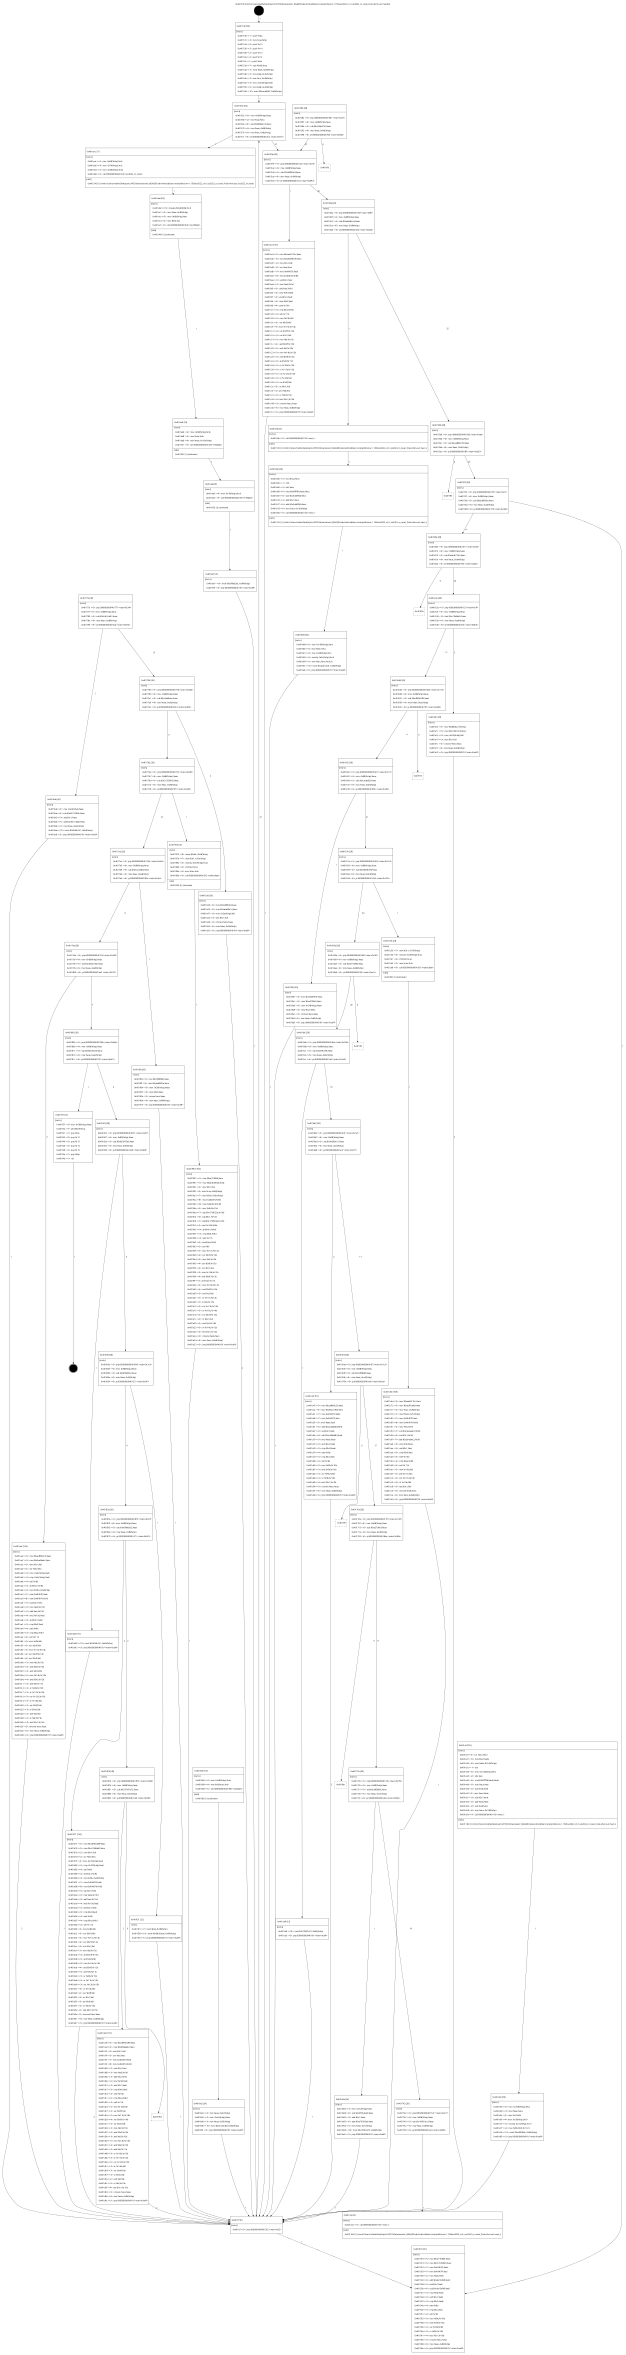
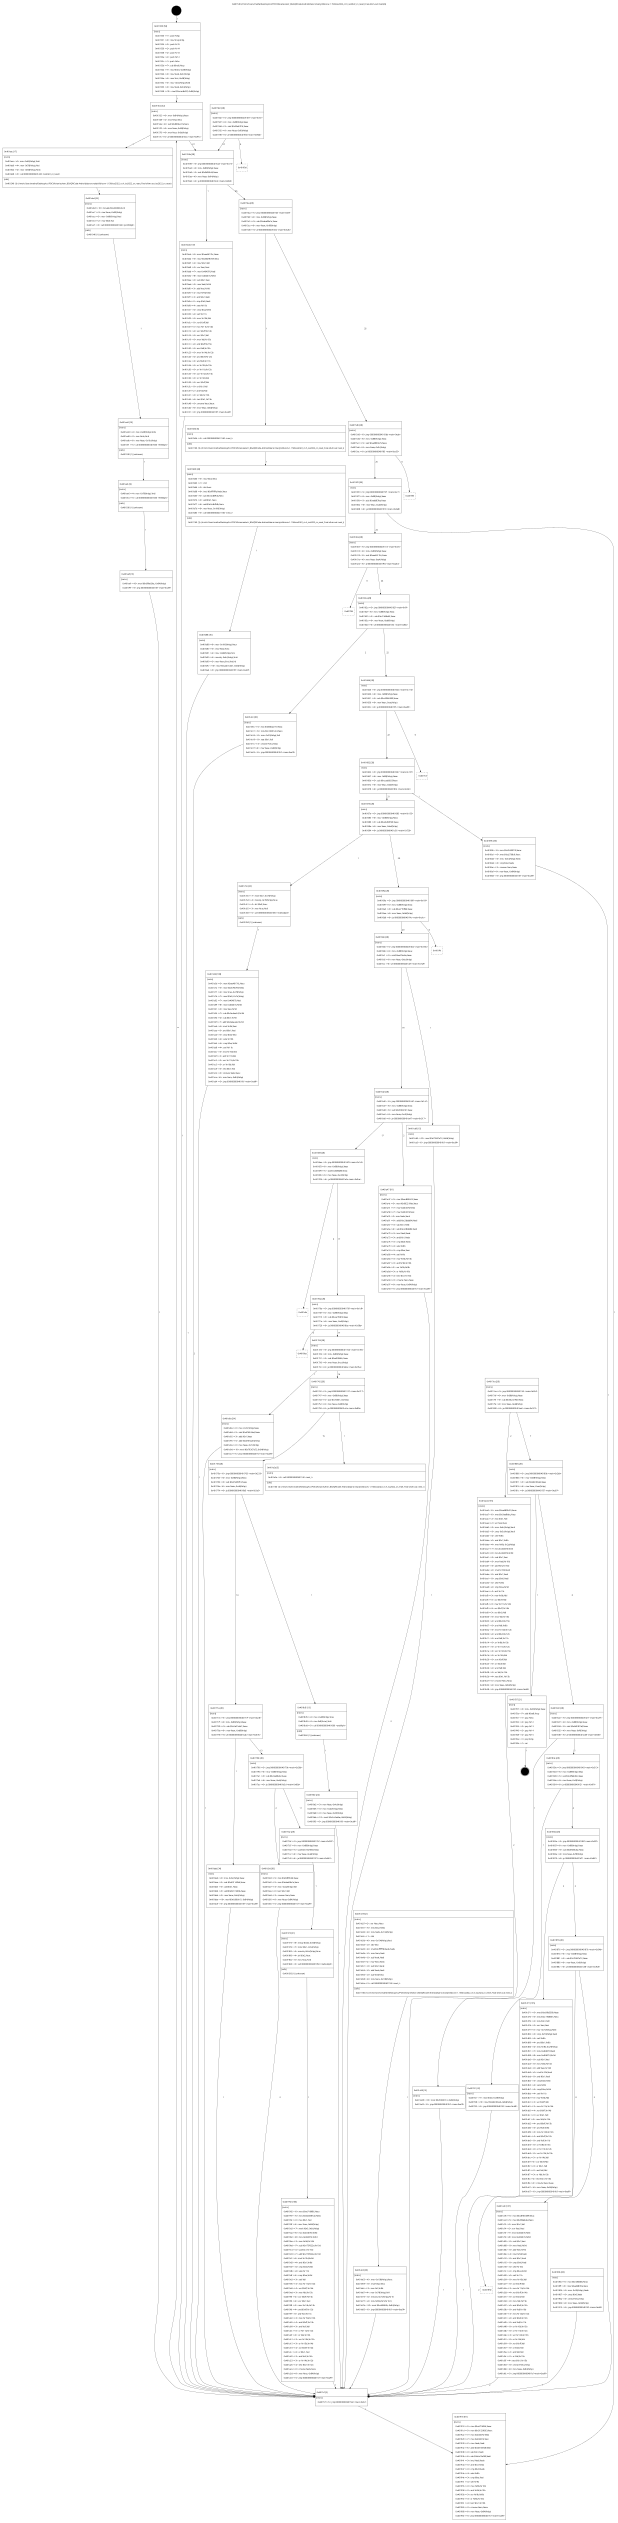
(138, 865) -> none
none -> (236, 1477)
